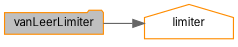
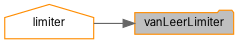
(118, 23) -> (108, 23)
